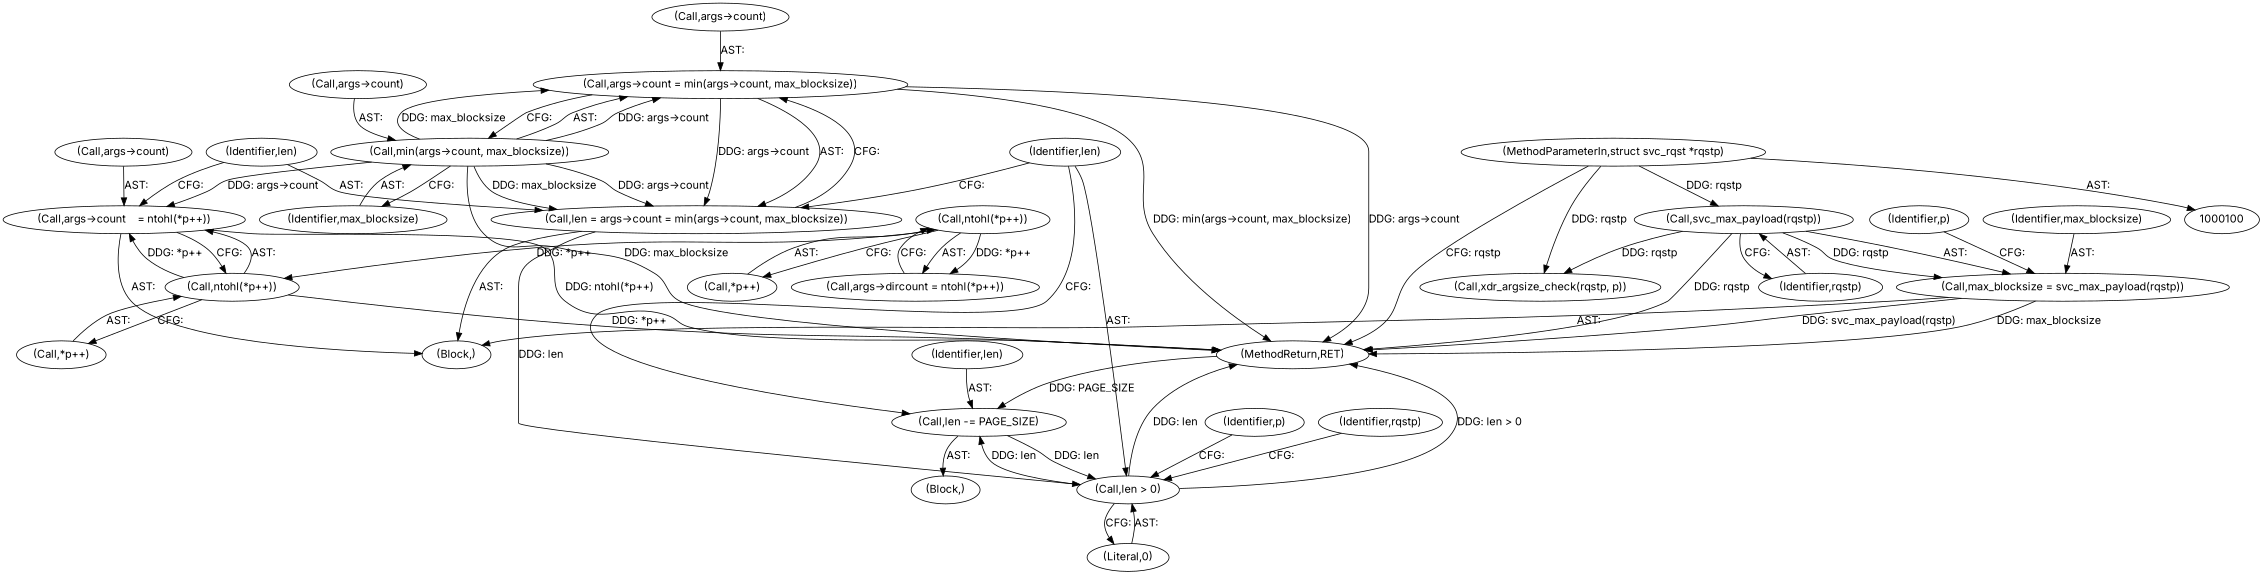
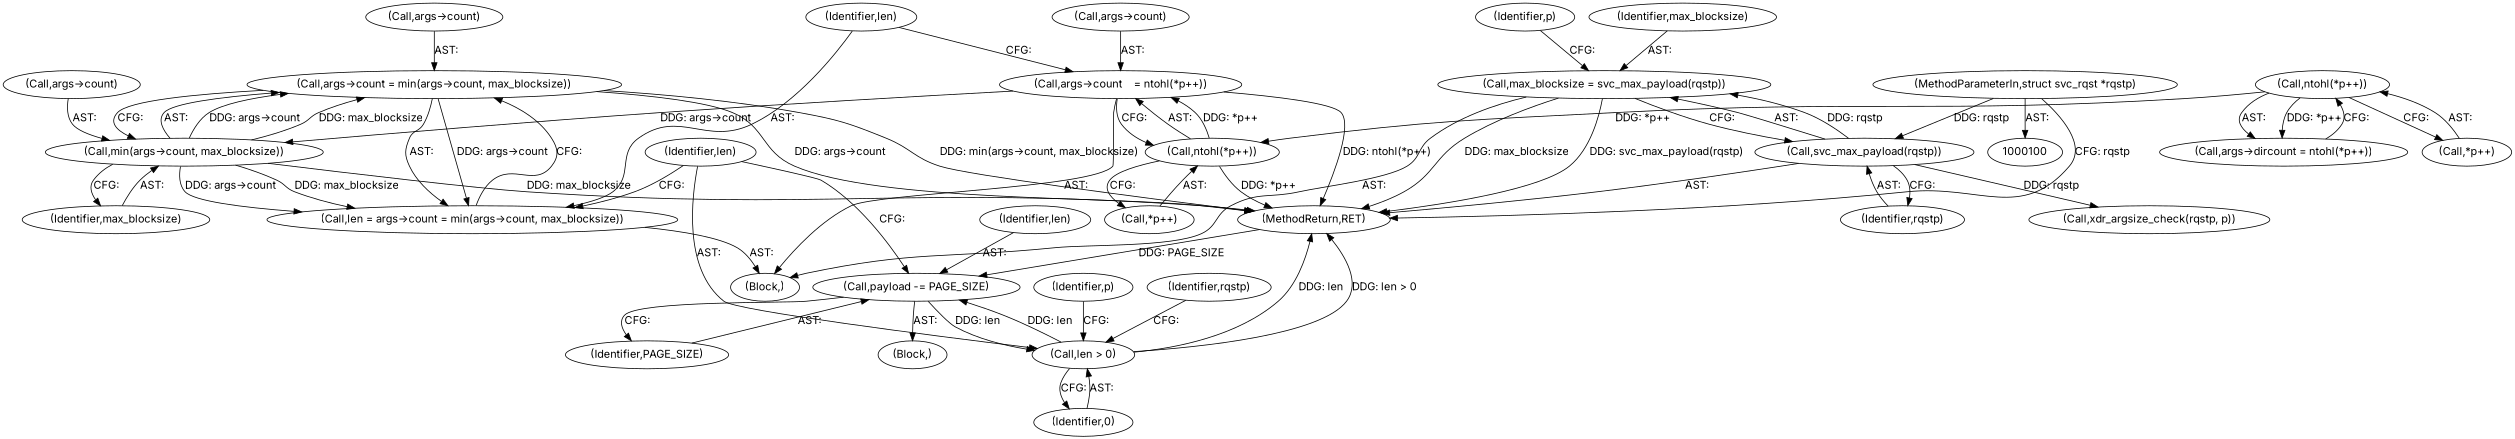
none -> (1709, 124)
(270, 173) -> (653, 113)
(1568, 213) -> none
(1722, 287) -> (1699, 186)
none -> (647, 355)
(979, 422) -> (916, 287)
(677, 444) -> none
(1128, 557) -> (1083, 422)
